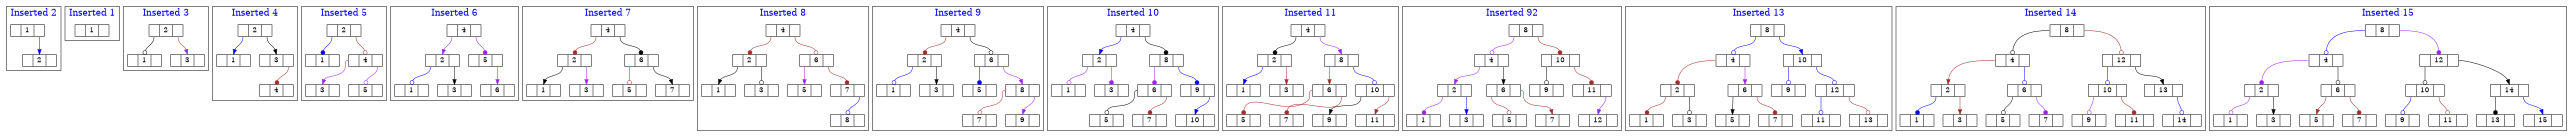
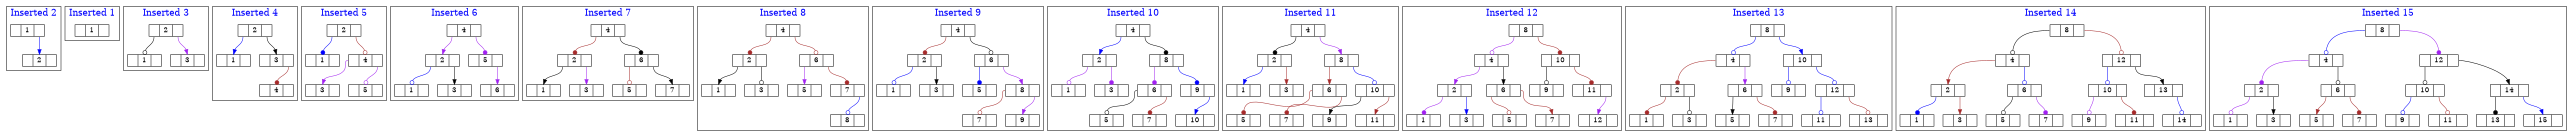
(1512, 14) -> (1512, 14)
